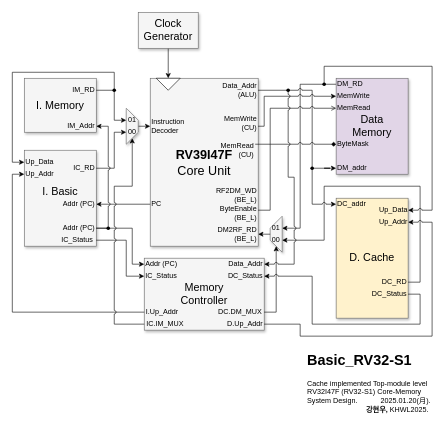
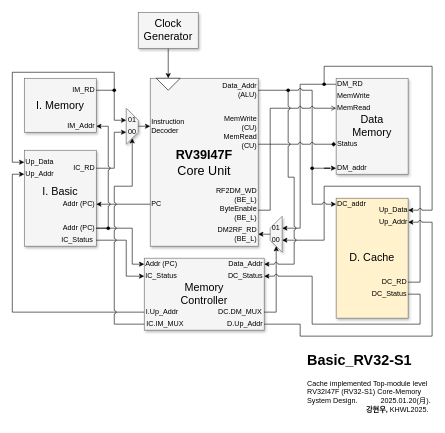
(292, 96) -> none
(372, 126) -> (372, 126)
(354, 144) -> (350, 144)
(237, 150) -> (240, 141)
